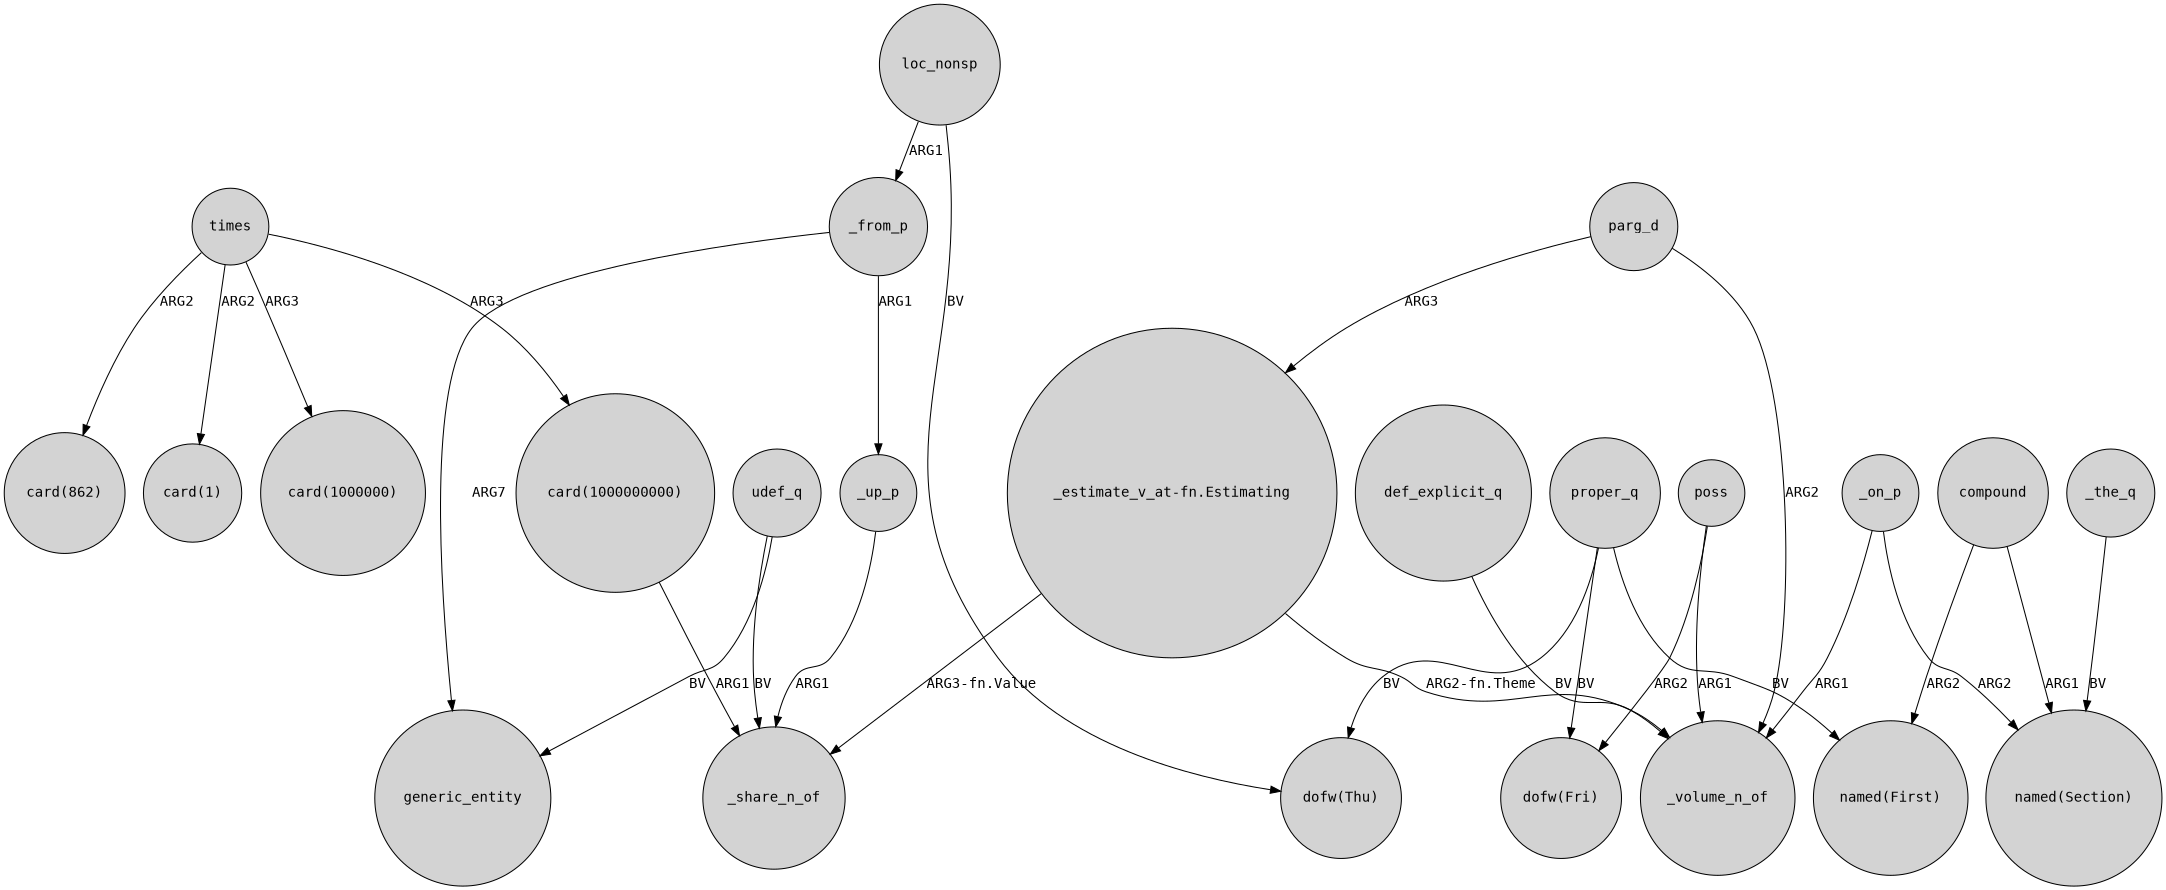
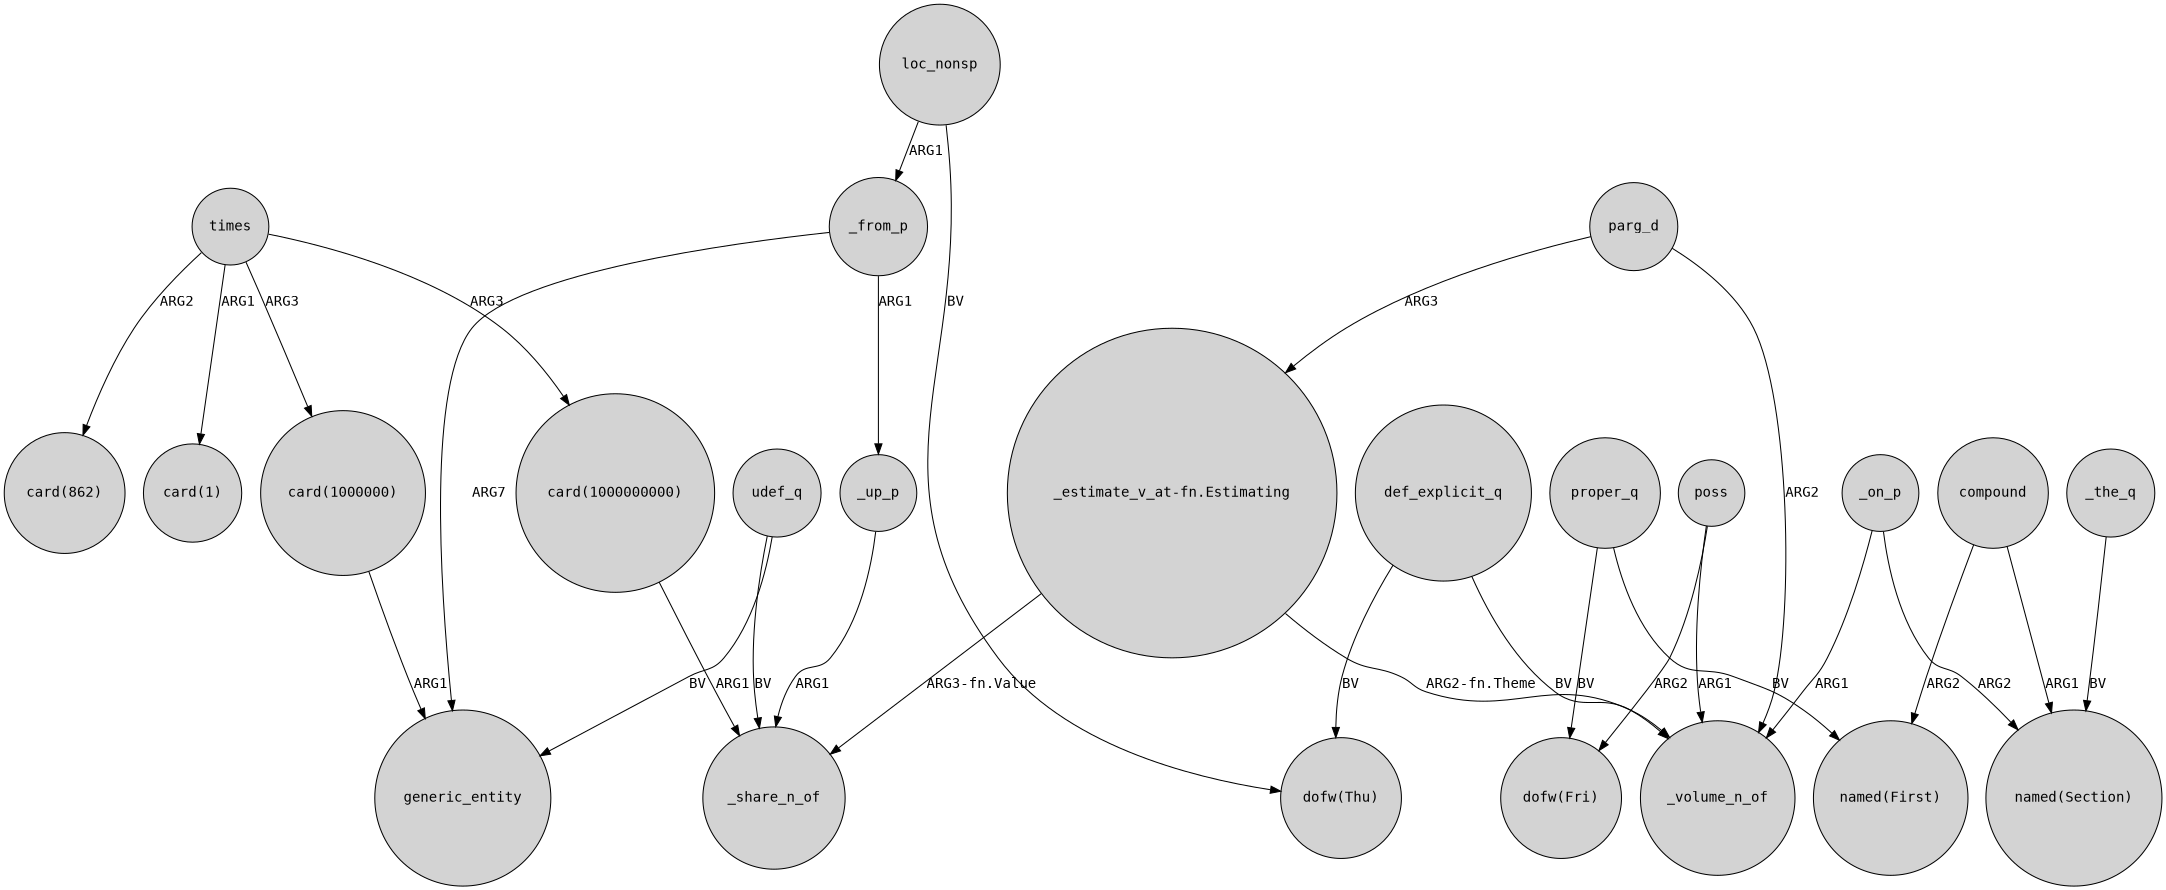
(239, 302) -> (239, 302)
none -> (394, 641)
(1494, 672) -> (1353, 643)
